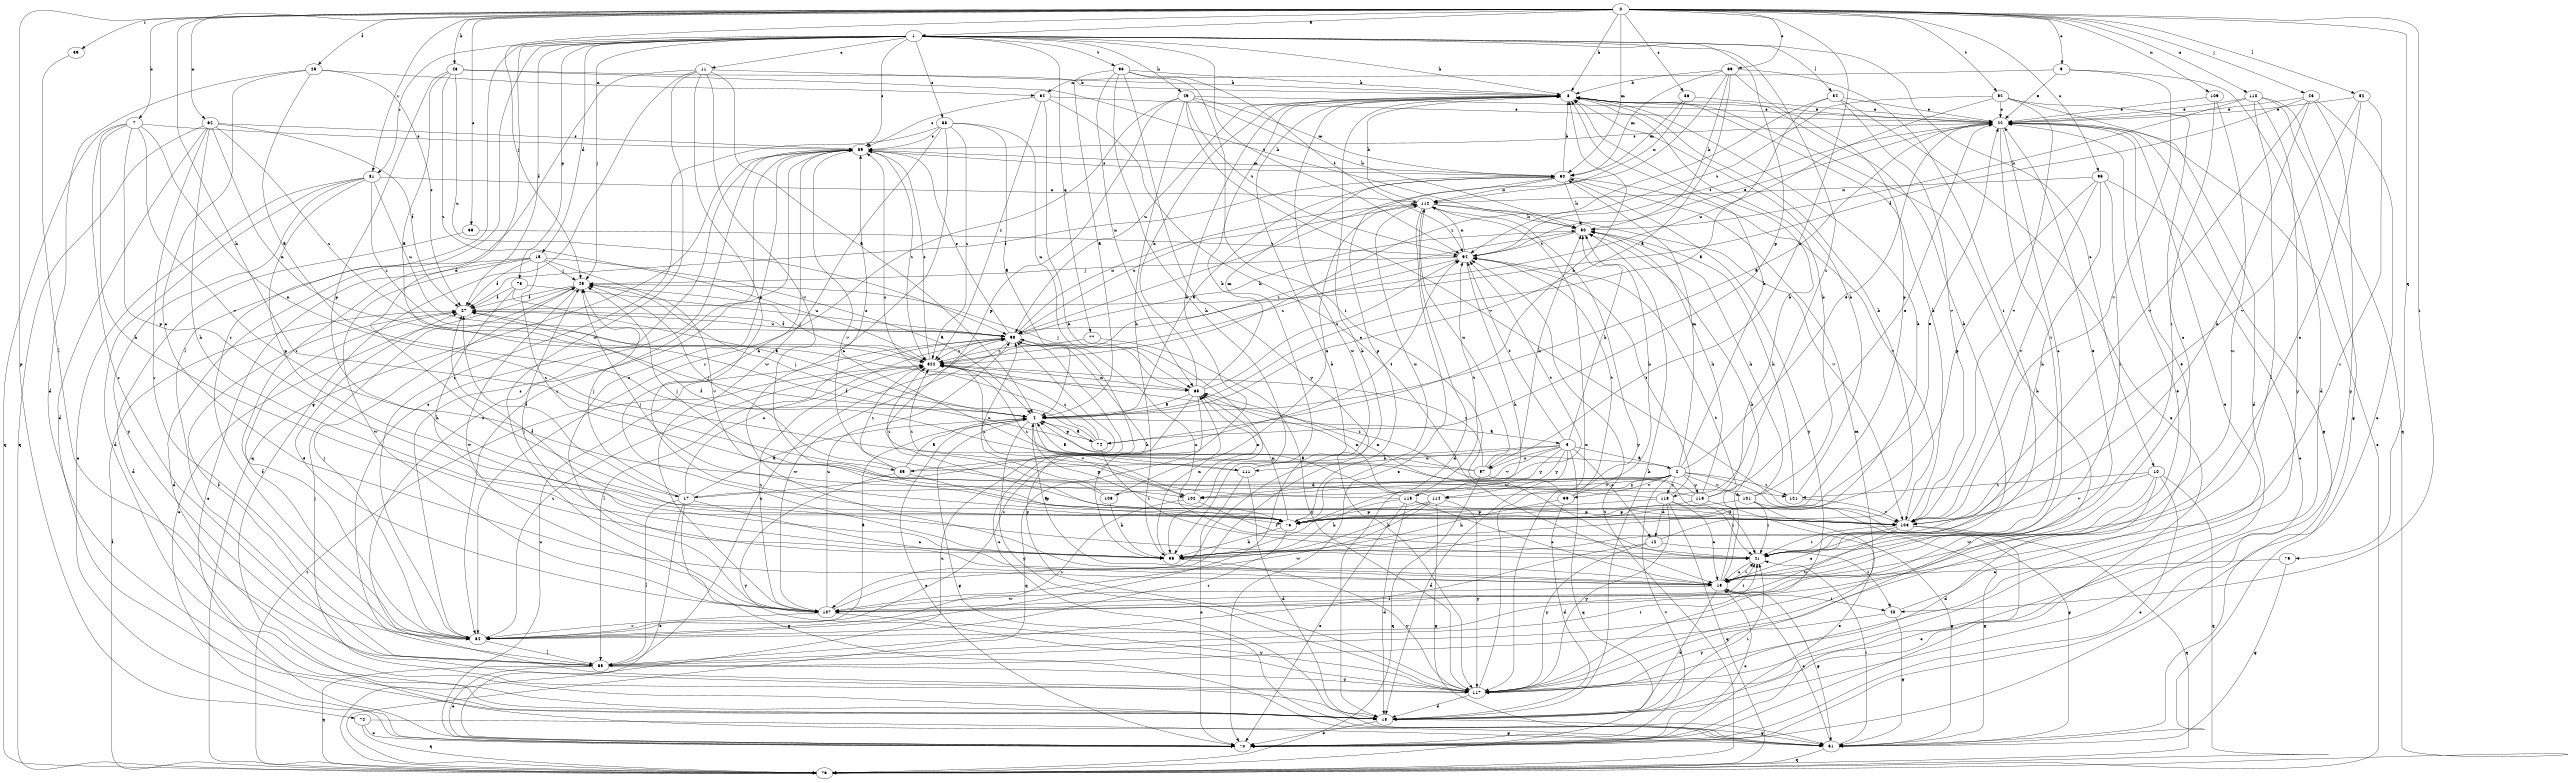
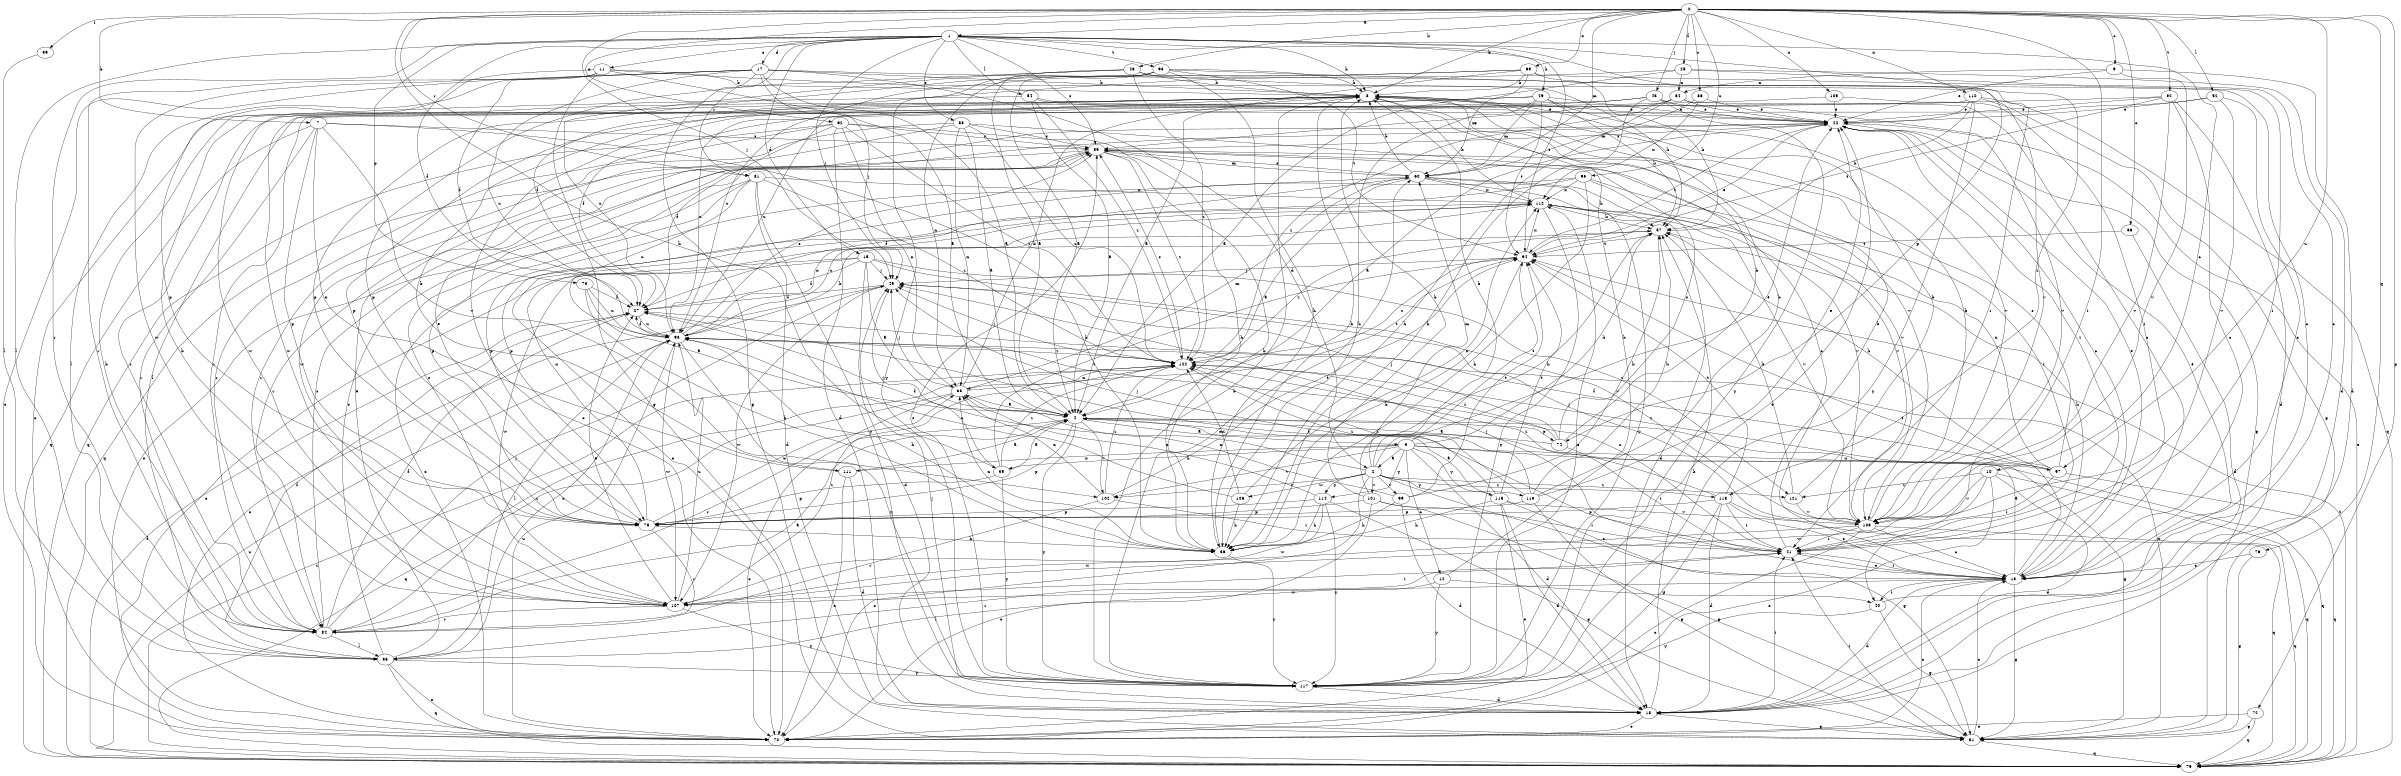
(432, 190) -> (537, 190)
(1583, 230) -> (1659, 230)
(1092, 338) -> none
(931, 364) -> (1183, 364)
(1257, 484) -> (1173, 167)
(1659, 523) -> (1710, 631)
(1666, 612) -> (875, 606)
